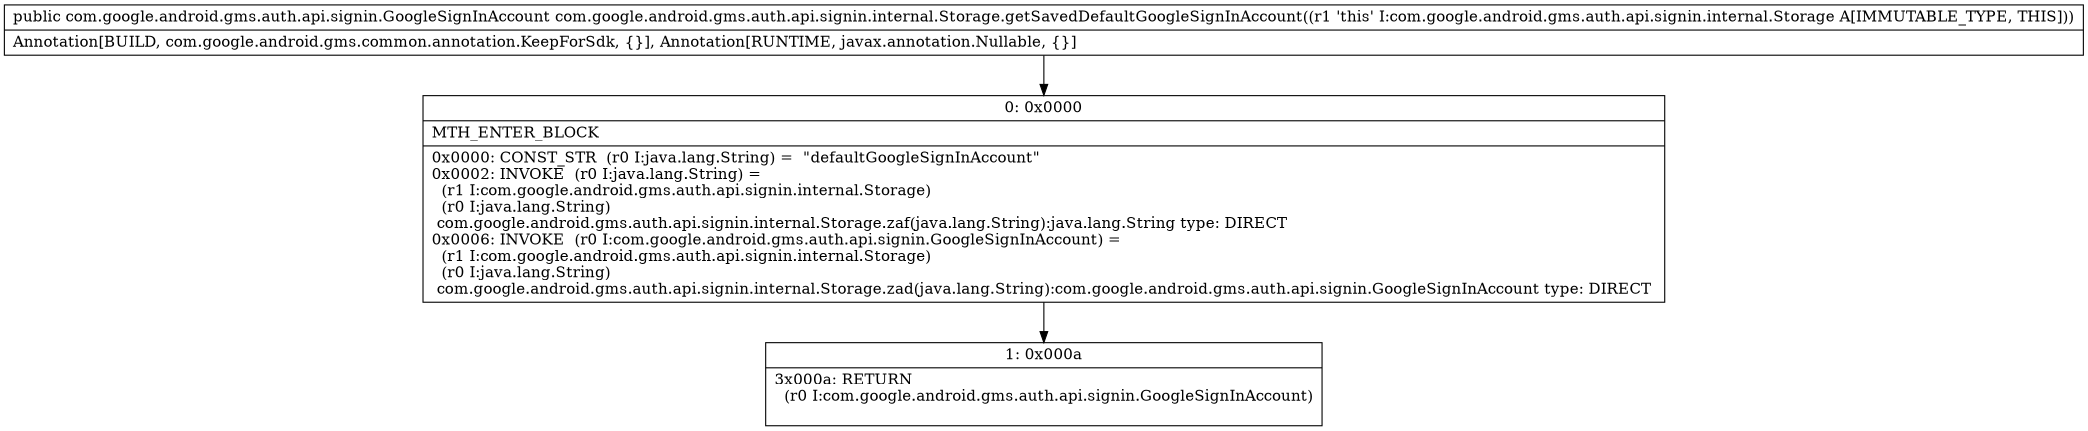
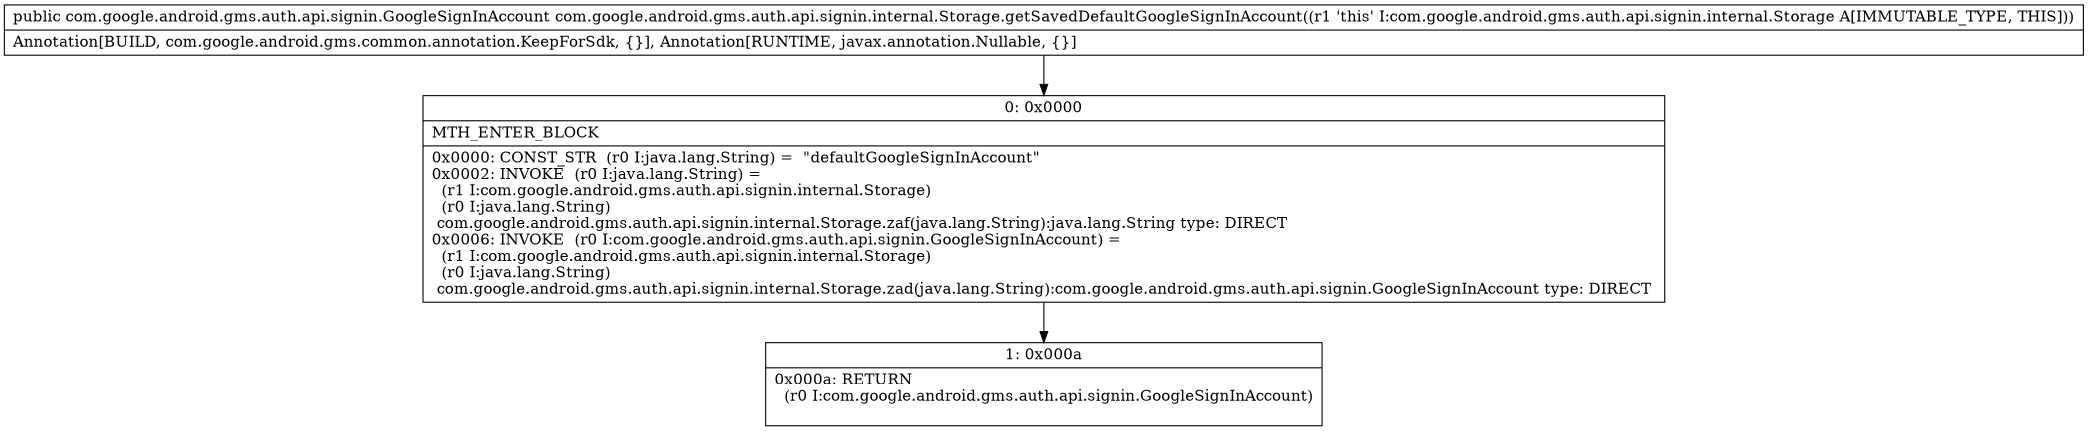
(849, 380) -> (849, 380)
